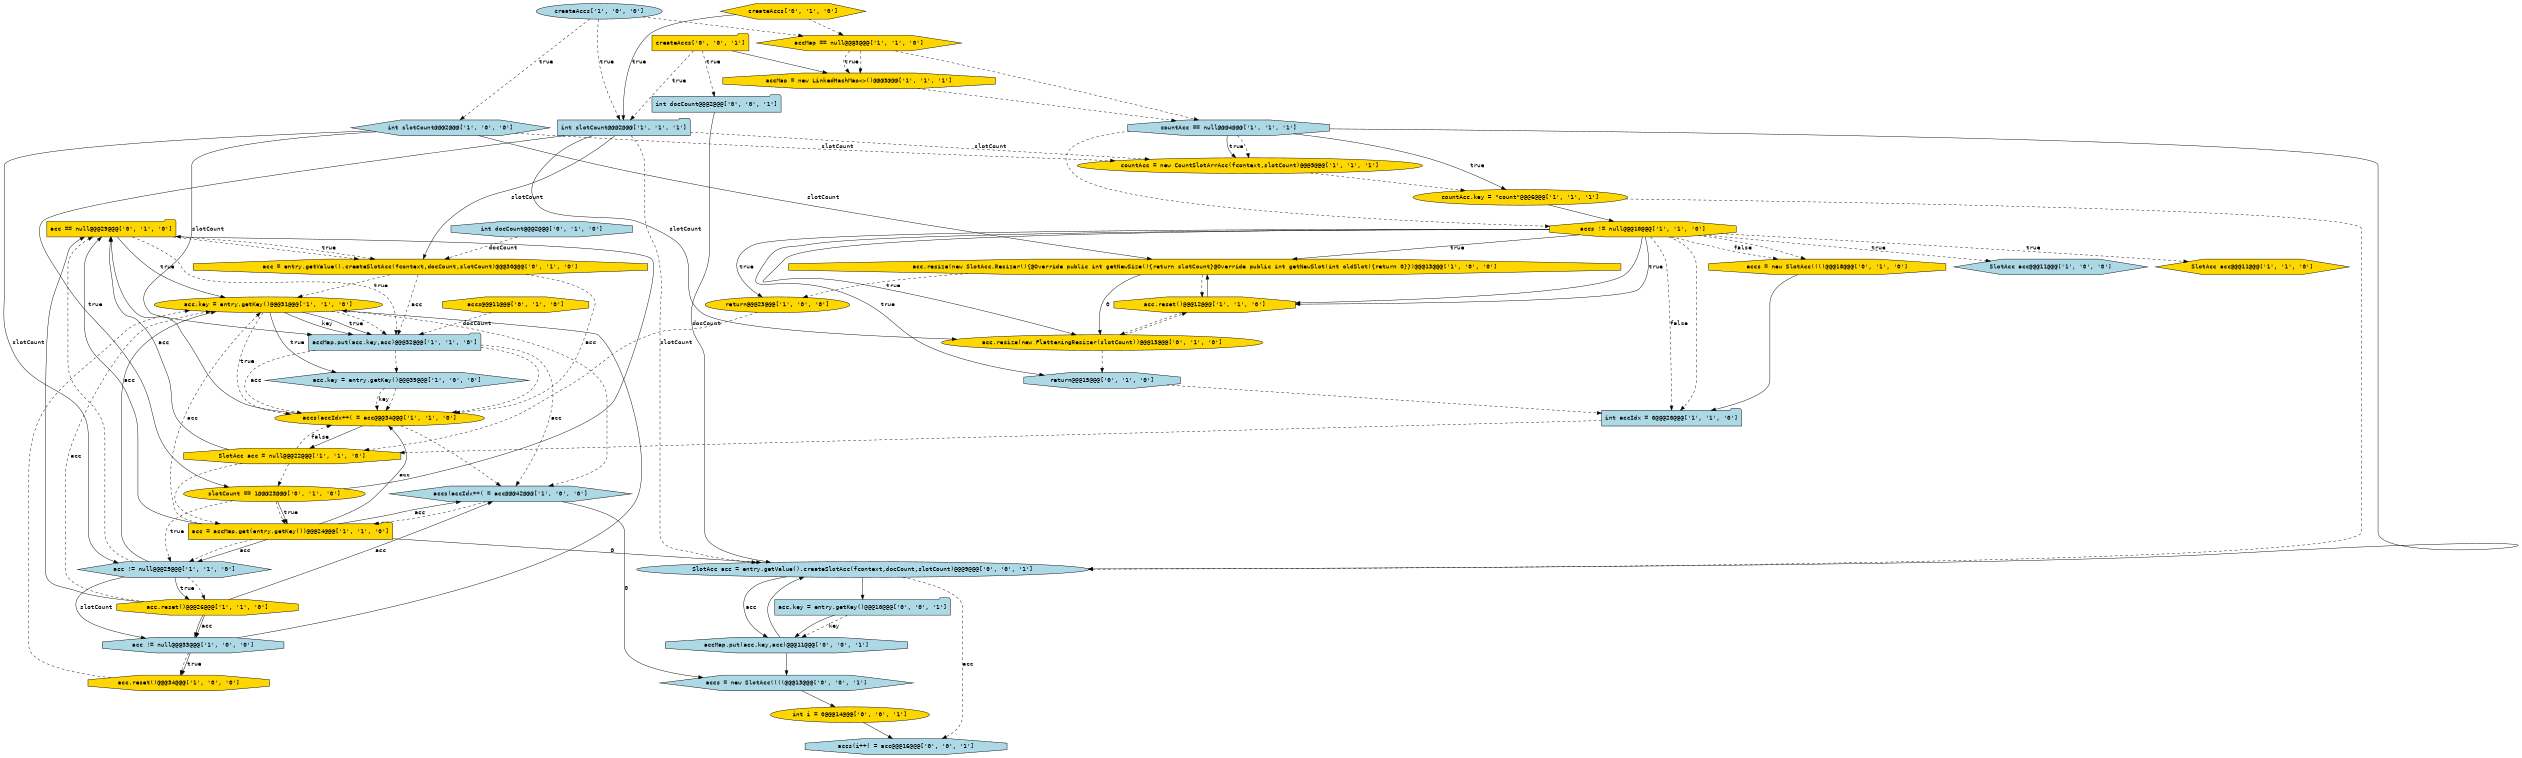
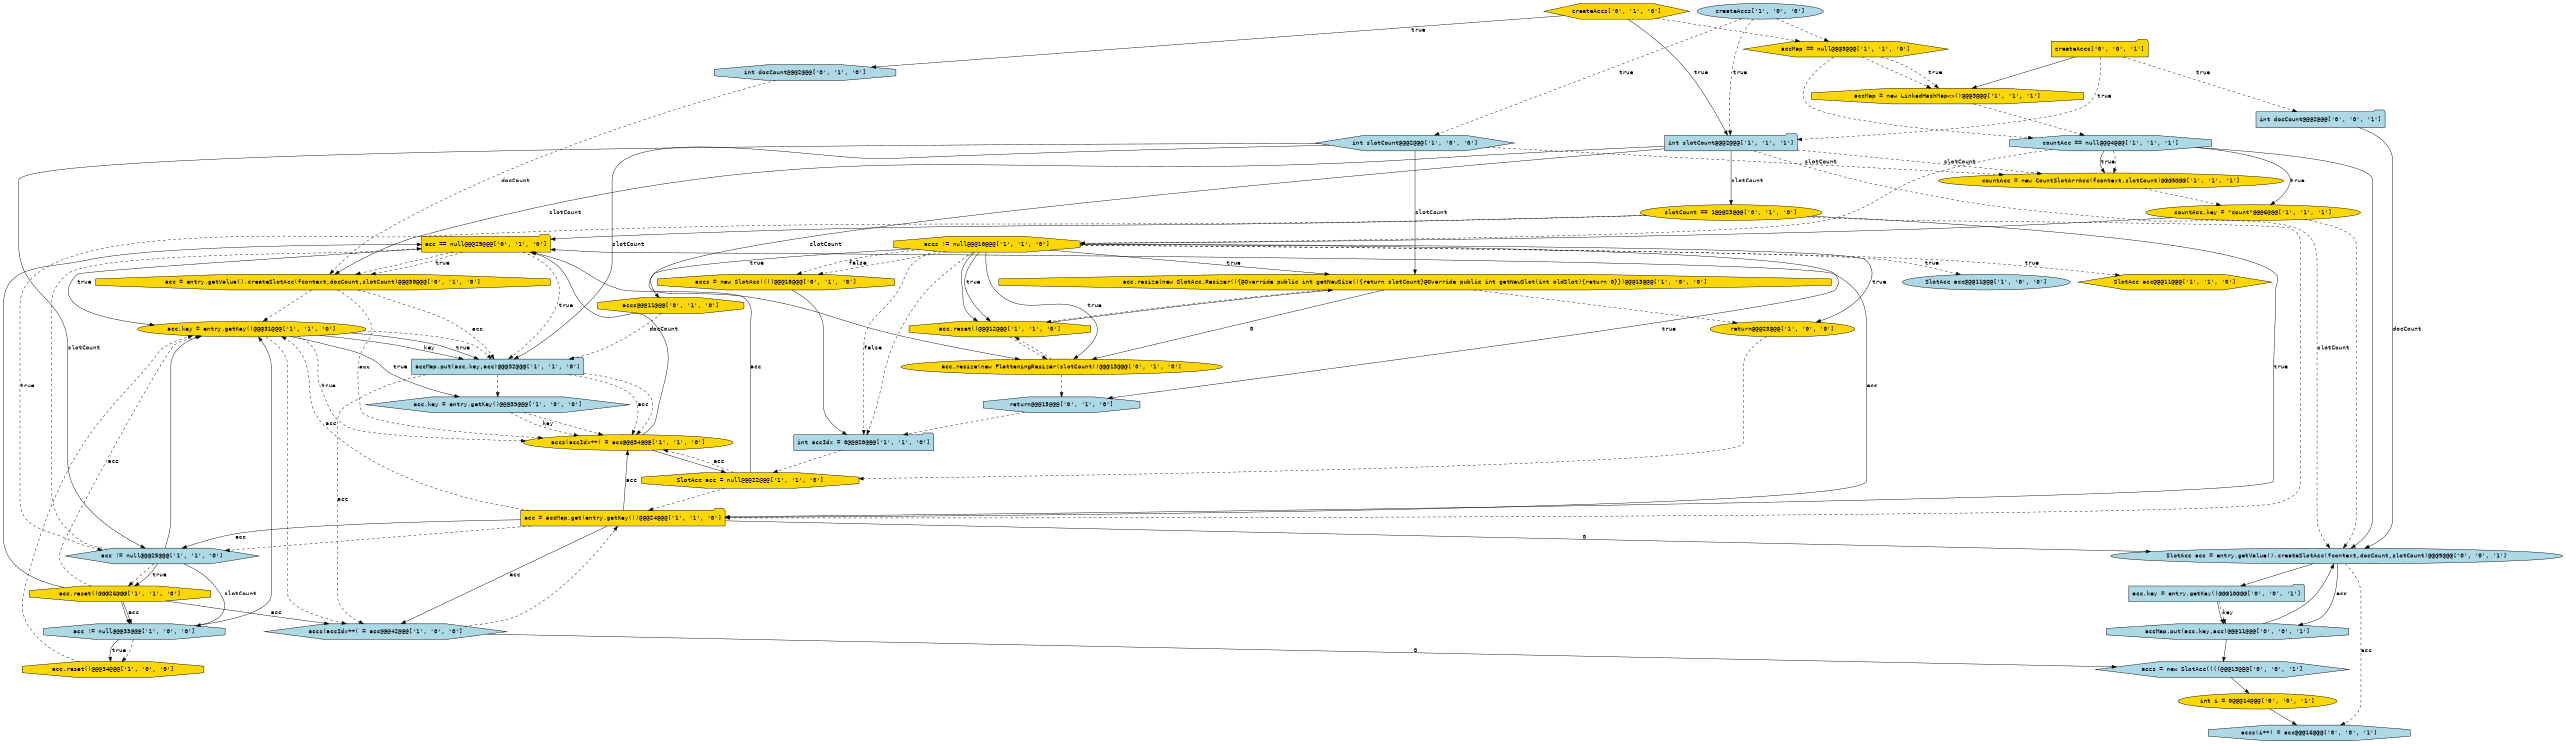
none -> (1220, 41)
none -> (770, 259)
(2051, 267) -> (1986, 282)
(95, 305) -> (1747, 181)
(320, 437) -> (719, 461)
(455, 455) -> none
(284, 473) -> none
